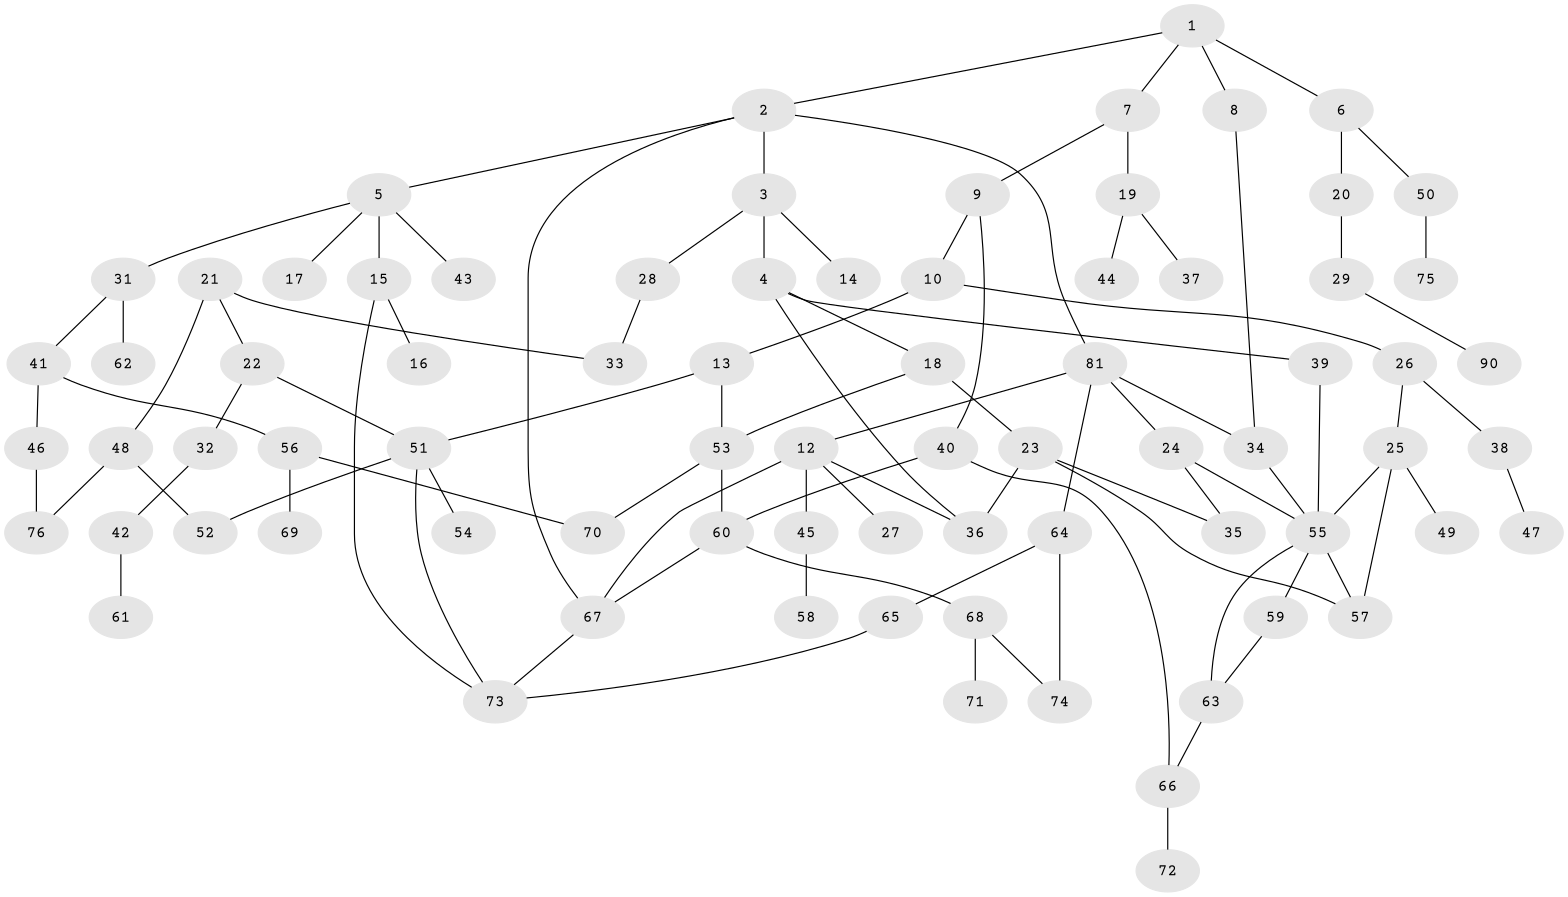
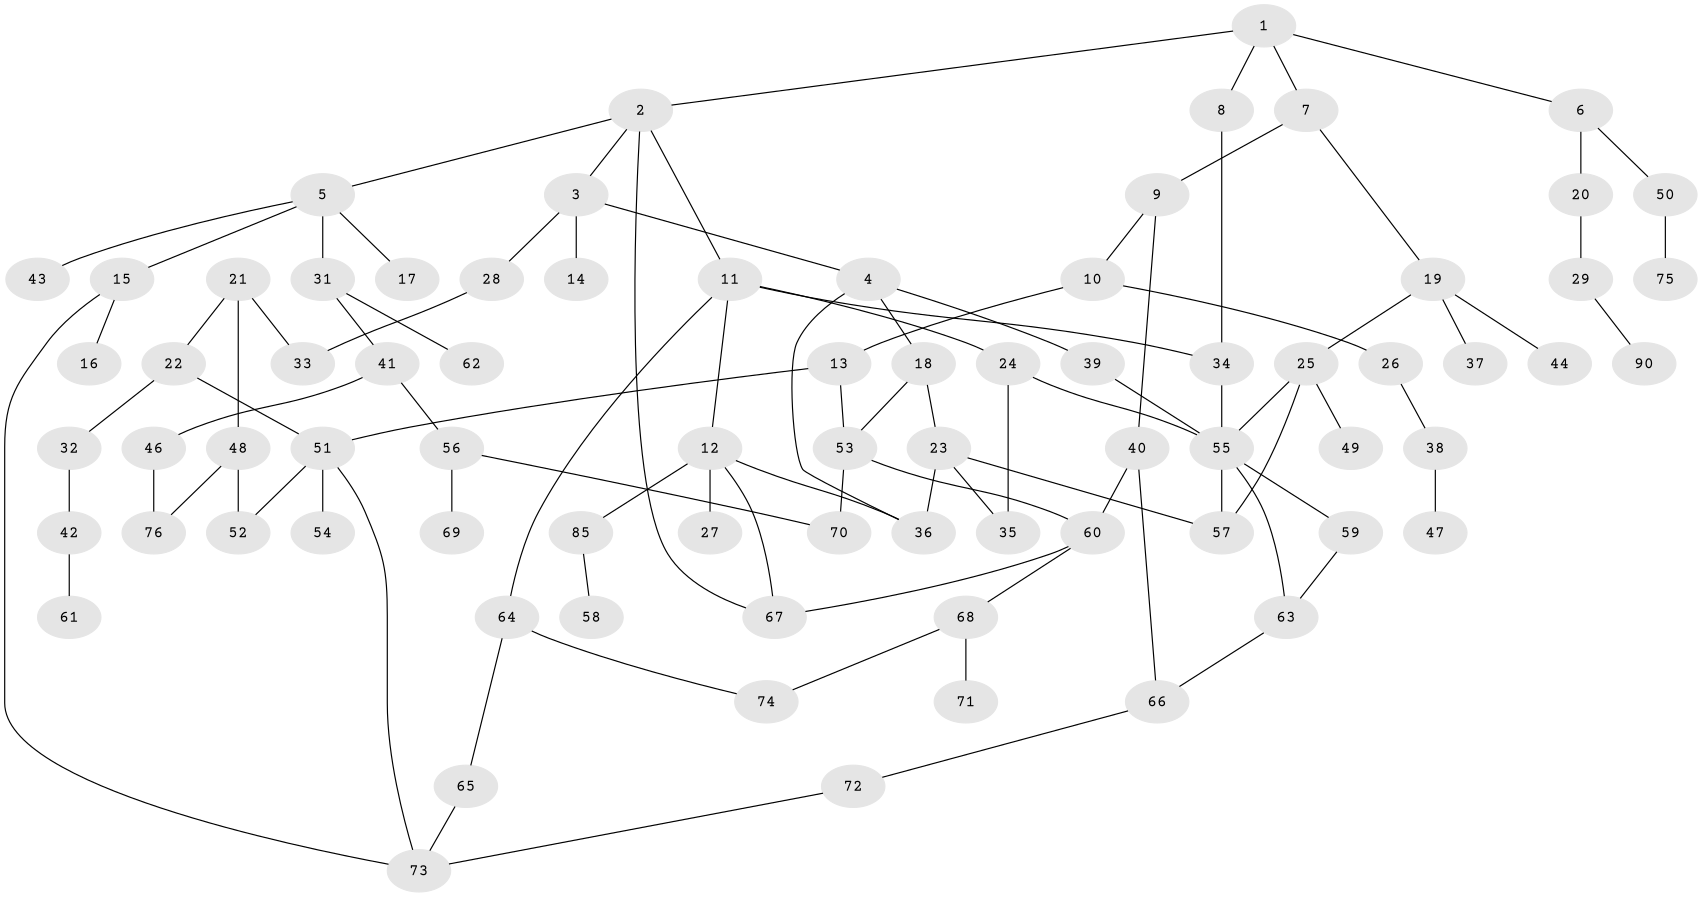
(1095, 364) -> (730, 279)
(1400, 406) -> (1369, 322)
(806, 533) -> (581, 533)
(544, 660) -> (636, 829)
